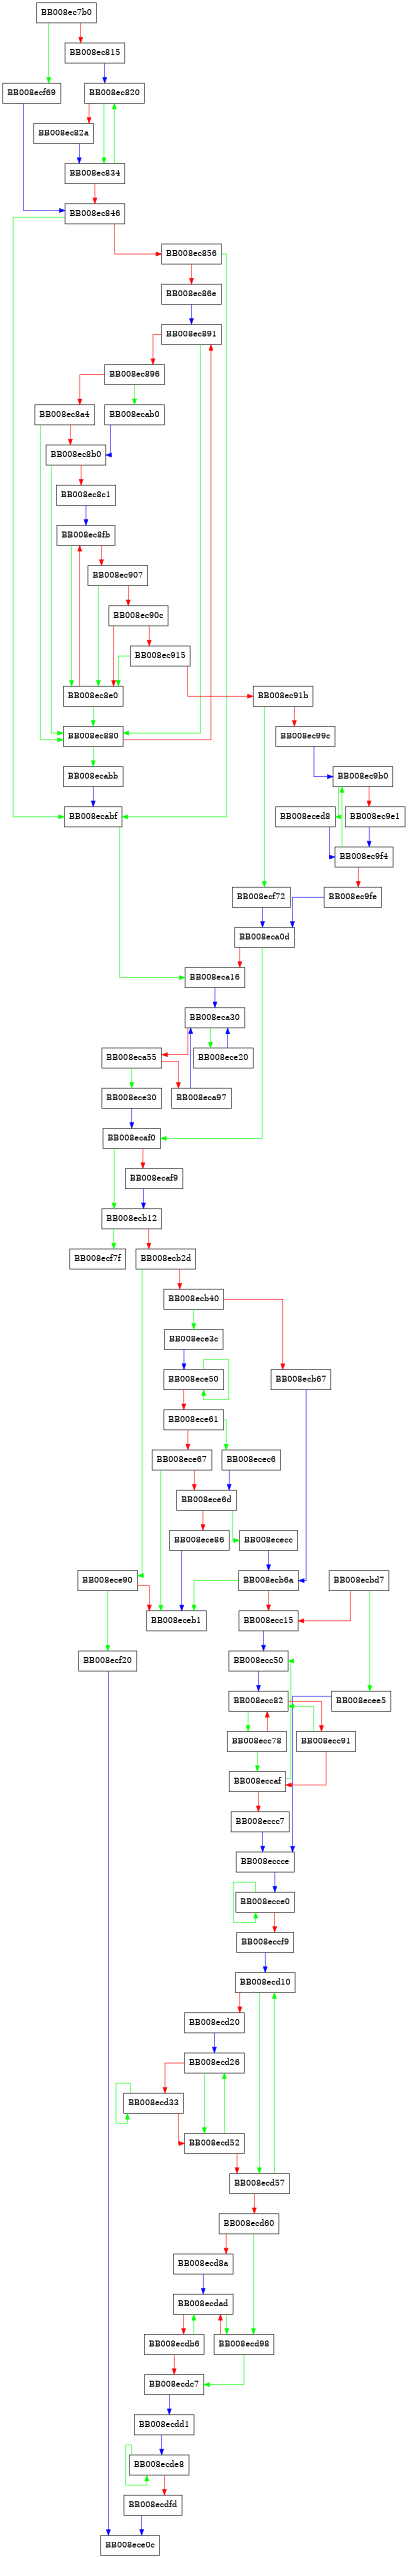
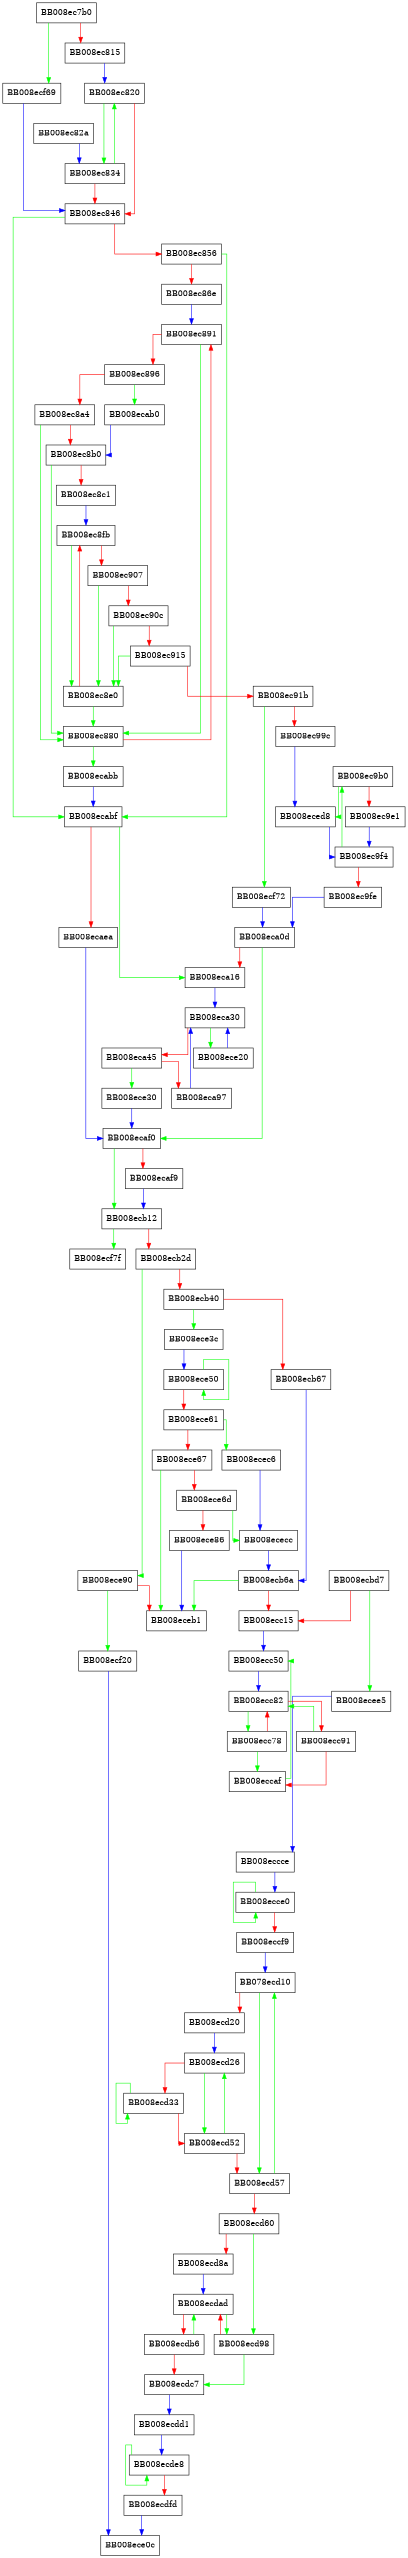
(89, 110) -> (135, 161)
(114, 653) -> (114, 653)
(314, 768) -> (295, 774)
none -> (88, 937)
(132, 1058) -> (132, 1058)
(229, 1477) -> (260, 1497)
(260, 1822) -> none
(265, 1983) -> (265, 1983)
